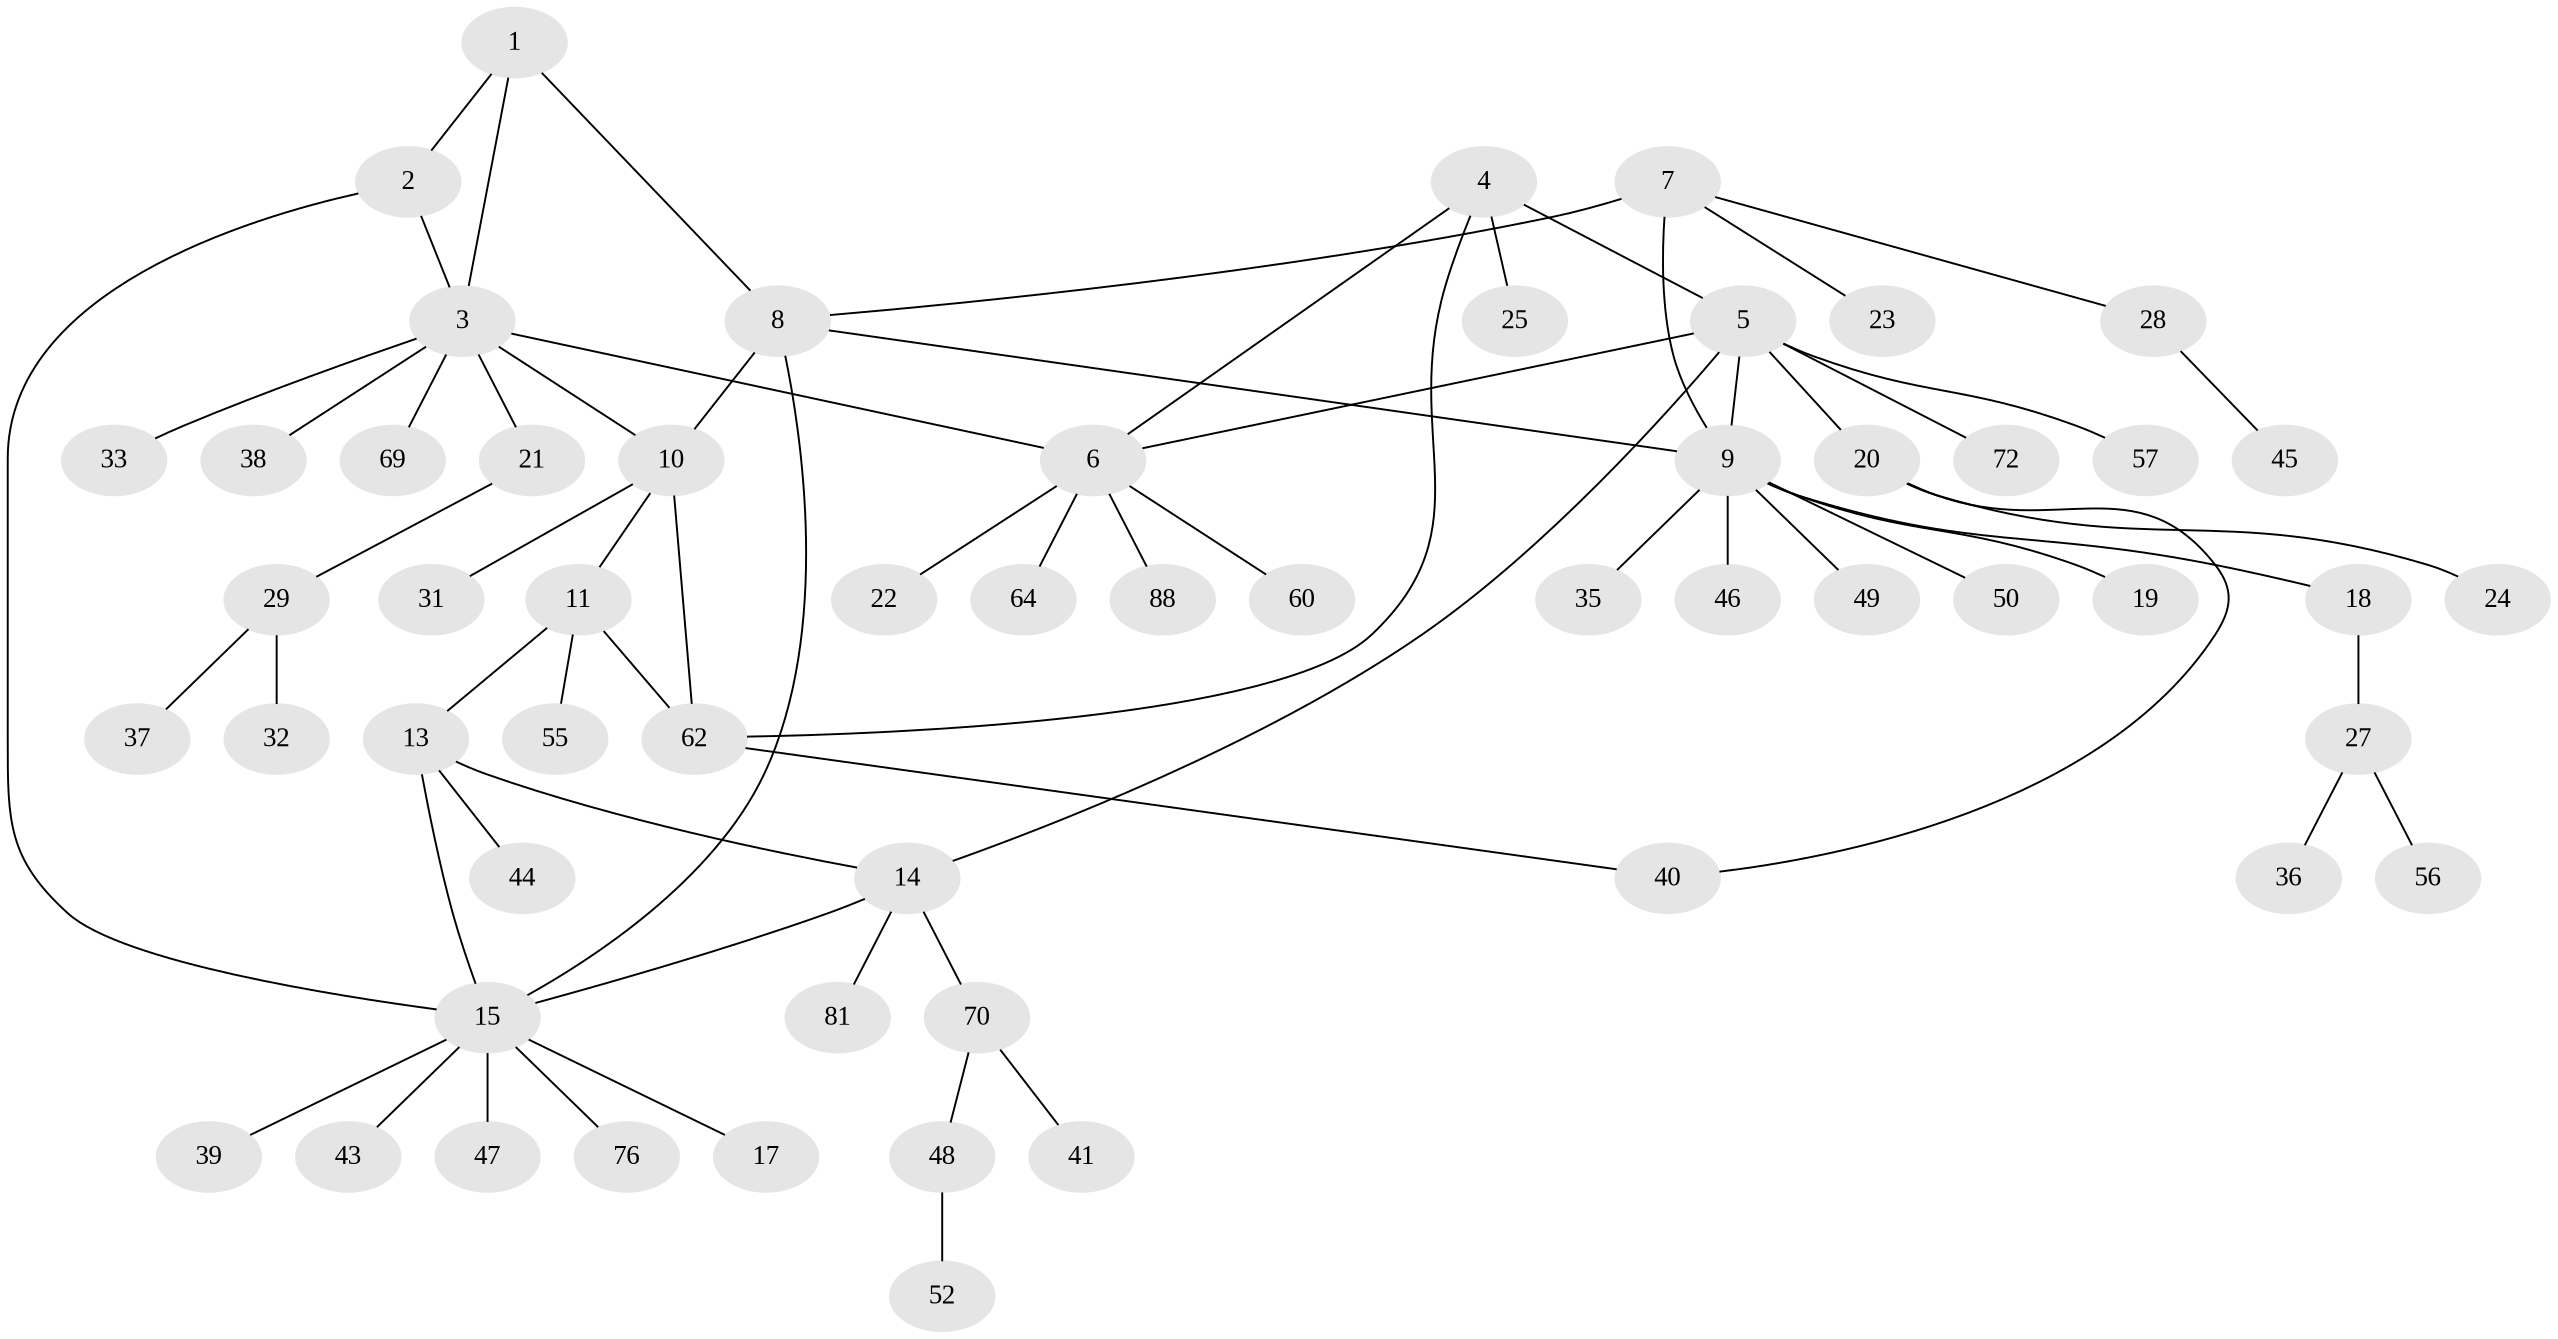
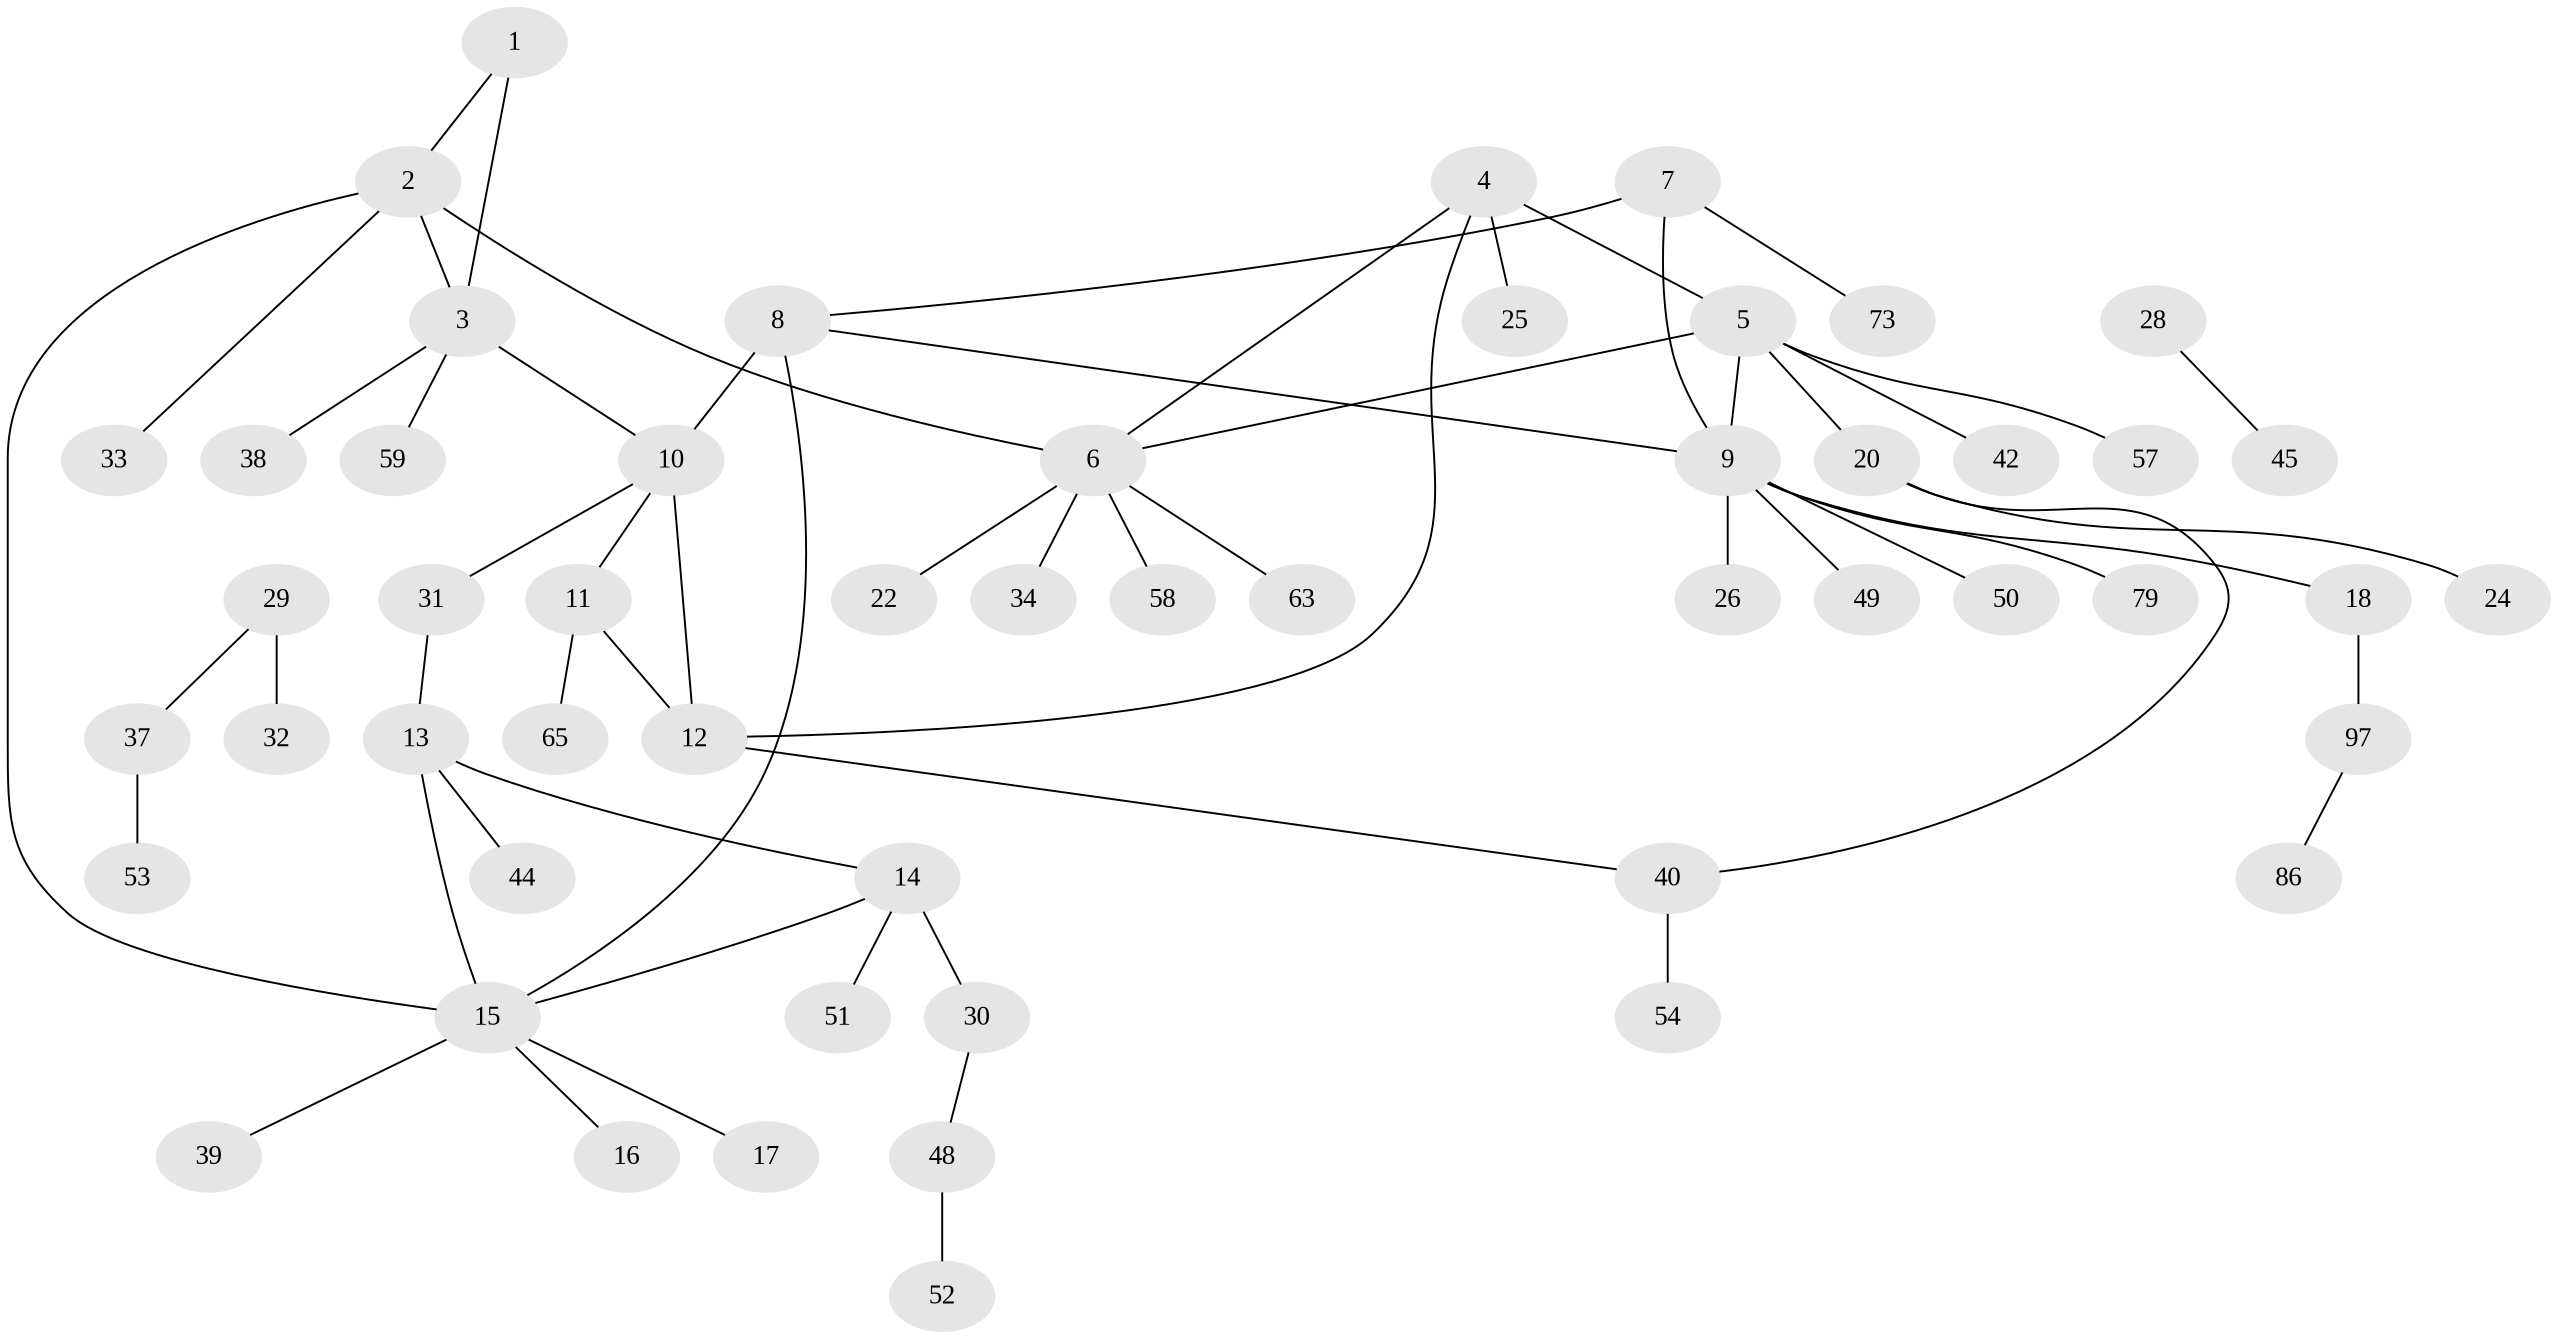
(646, 182) -> none
(1910, 251) -> none
(1882, 321) -> (1882, 321)
(285, 386) -> (261, 321)
(778, 391) -> (729, 364)
(393, 460) -> (393, 460)
(532, 460) -> none
(2006, 460) -> (2006, 460)
(1023, 600) -> (1023, 600)
(1163, 600) -> (1163, 600)
(1302, 600) -> (1302, 600)
(1588, 600) -> none
(1728, 600) -> (1728, 600)
(2146, 600) -> (2146, 600)
(1375, 665) -> none
(497, 669) -> (424, 670)
(555, 739) -> (555, 739)
(695, 739) -> (695, 739)
(2358, 739) -> (2358, 739)
none -> (137, 878)
(2289, 878) -> (2289, 878)
(2428, 878) -> none
(838, 1018) -> (838, 1018)
(977, 1018) -> (977, 1018)
none -> (1668, 1018)
(348, 1157) -> none
(488, 1157) -> none
(627, 1157) -> (627, 1157)
(1082, 1157) -> none
